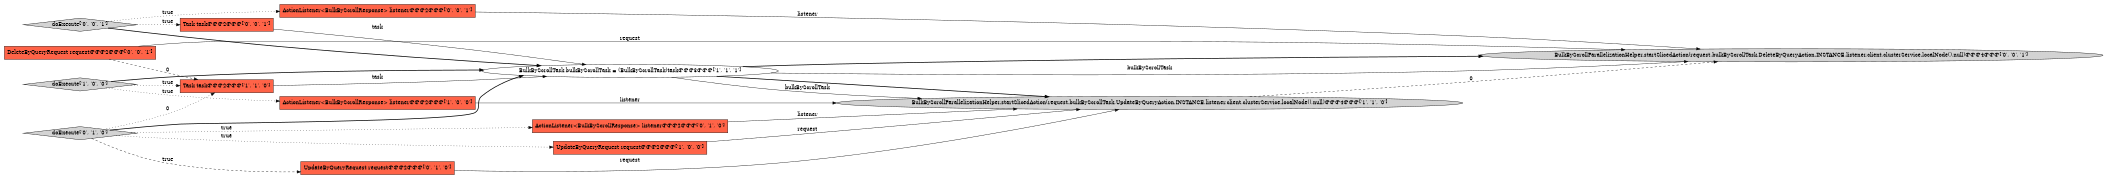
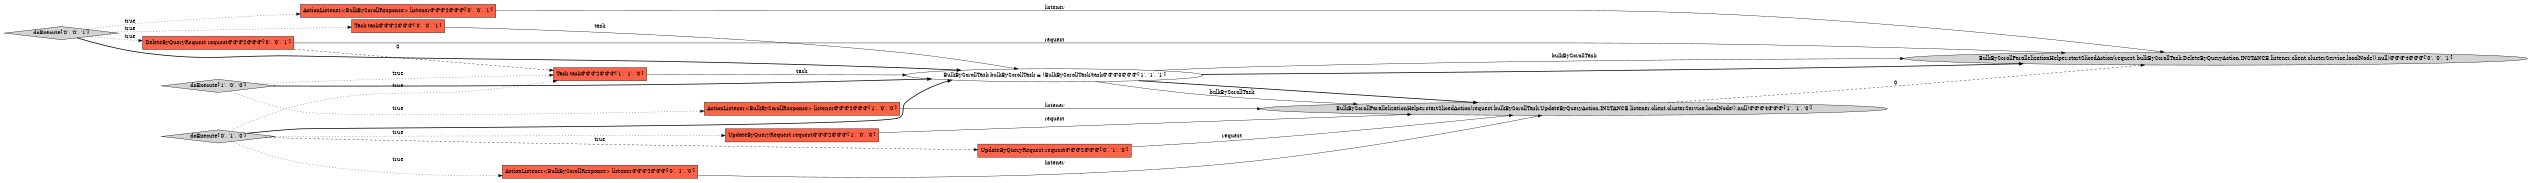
none -> (114, 39)
(168, 109) -> (398, 86)
